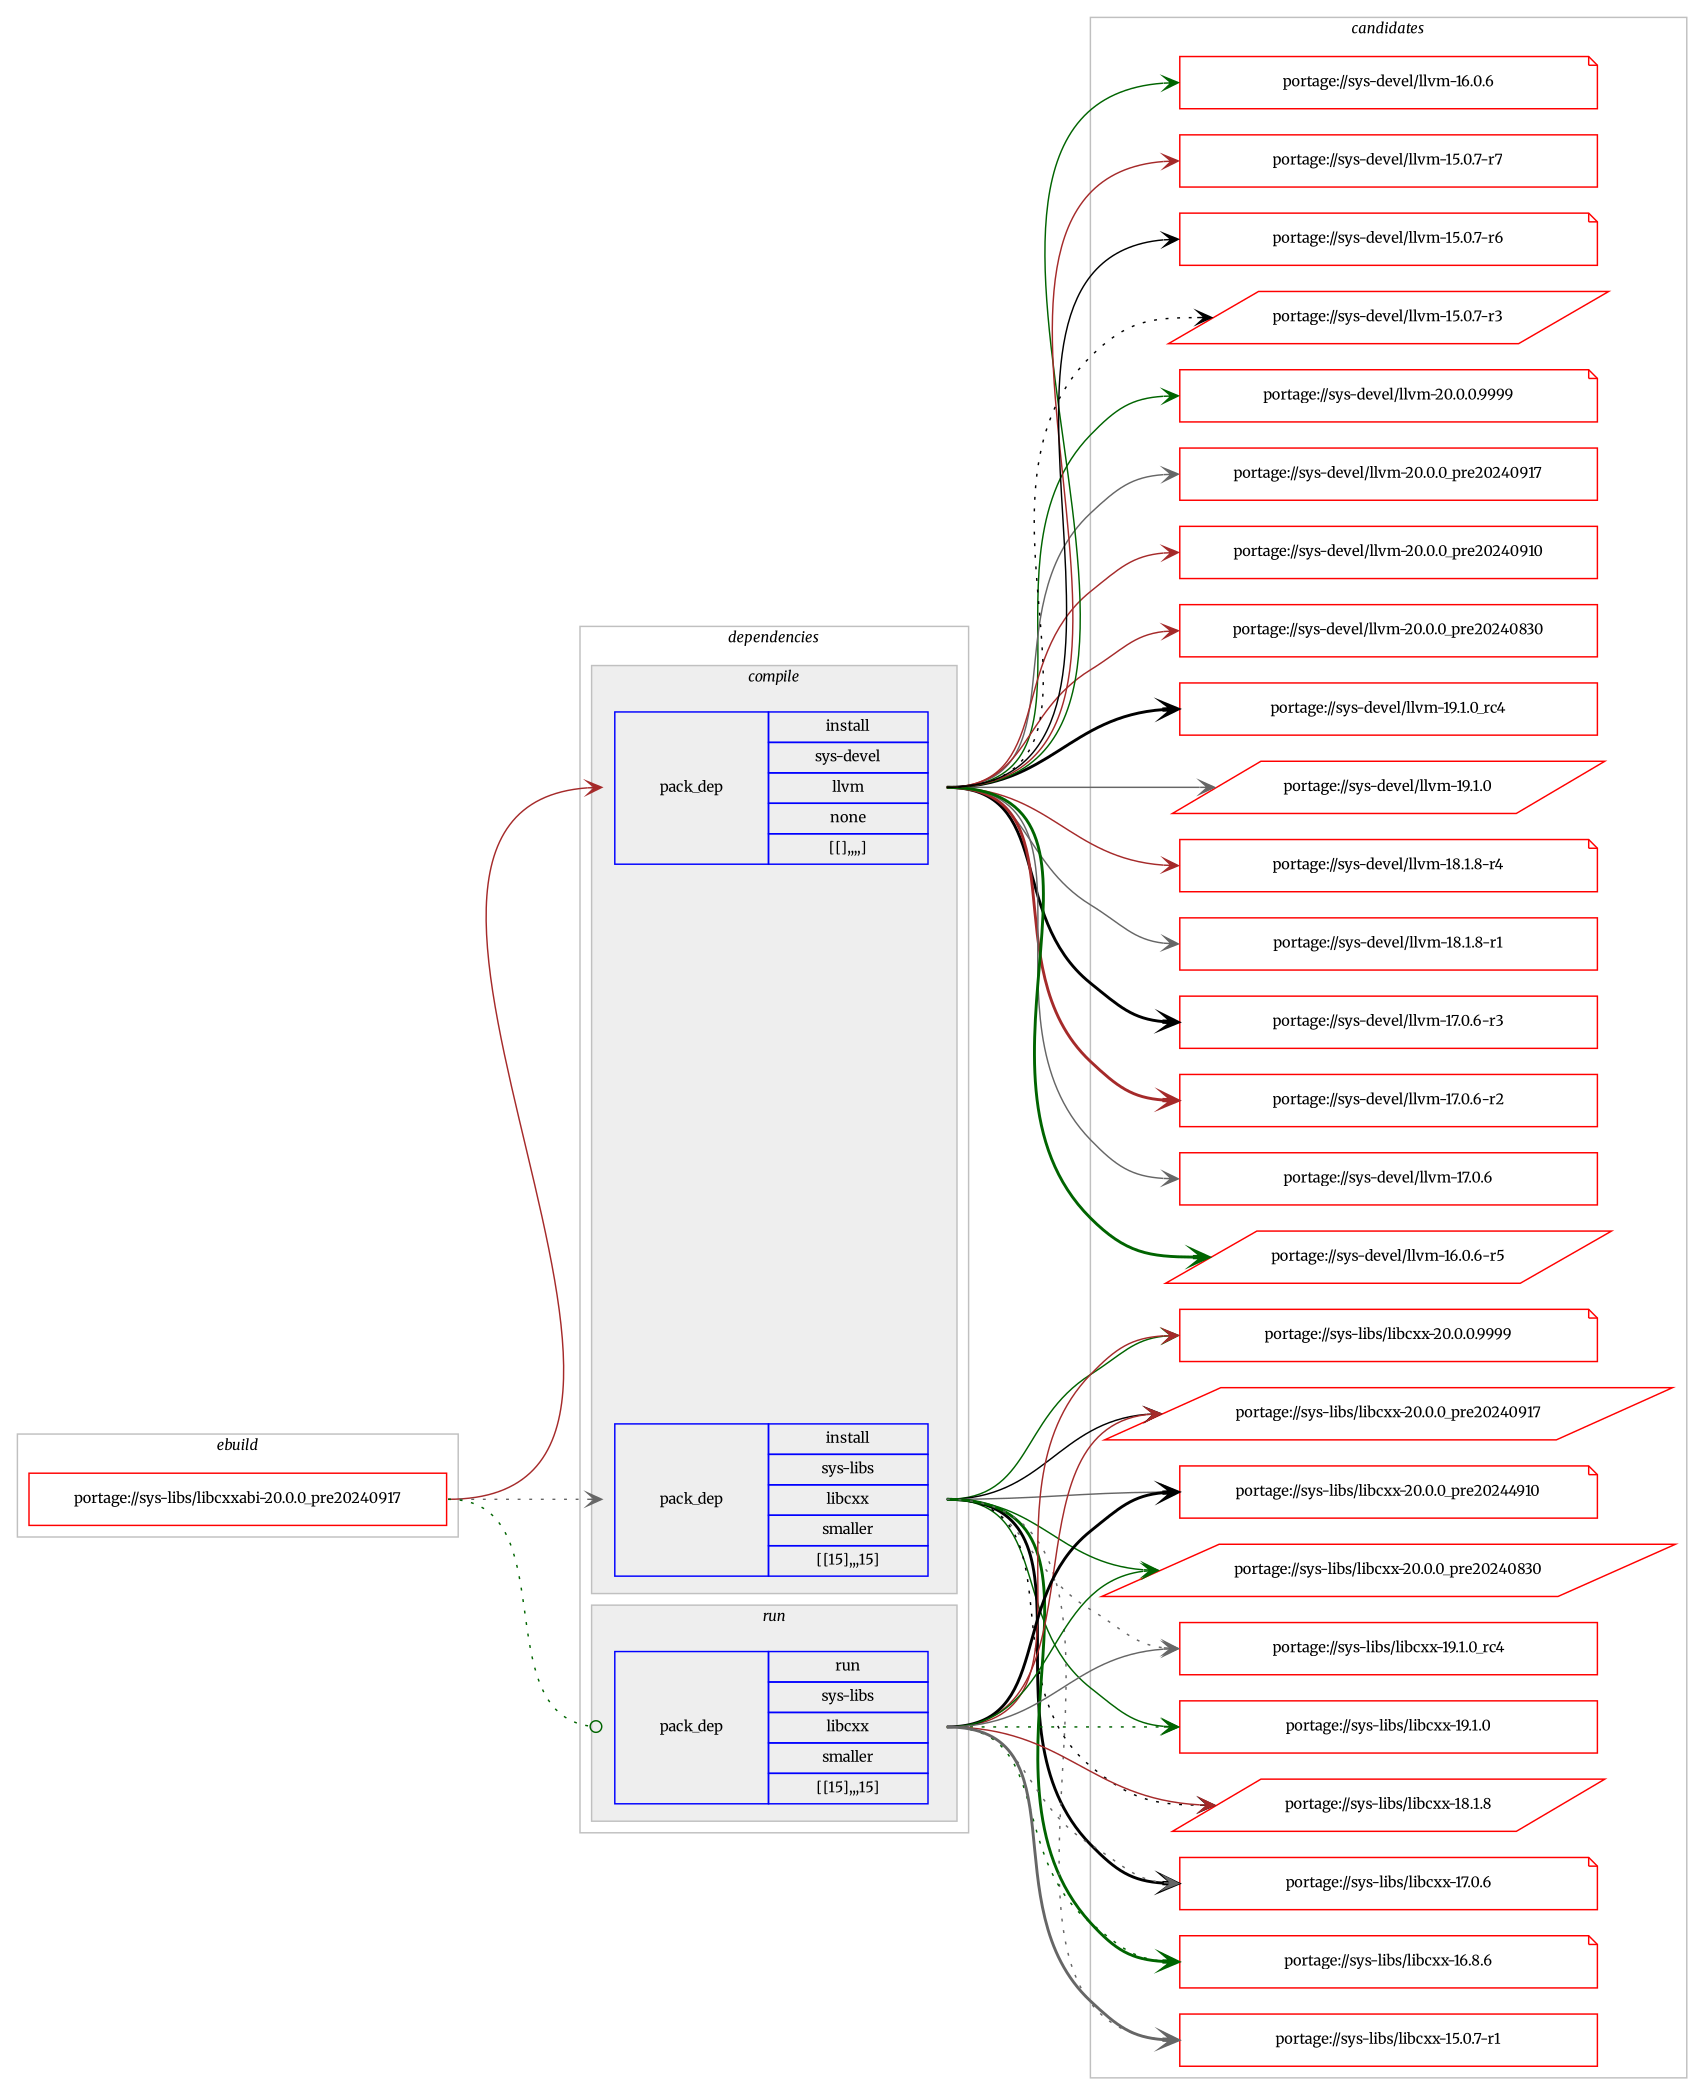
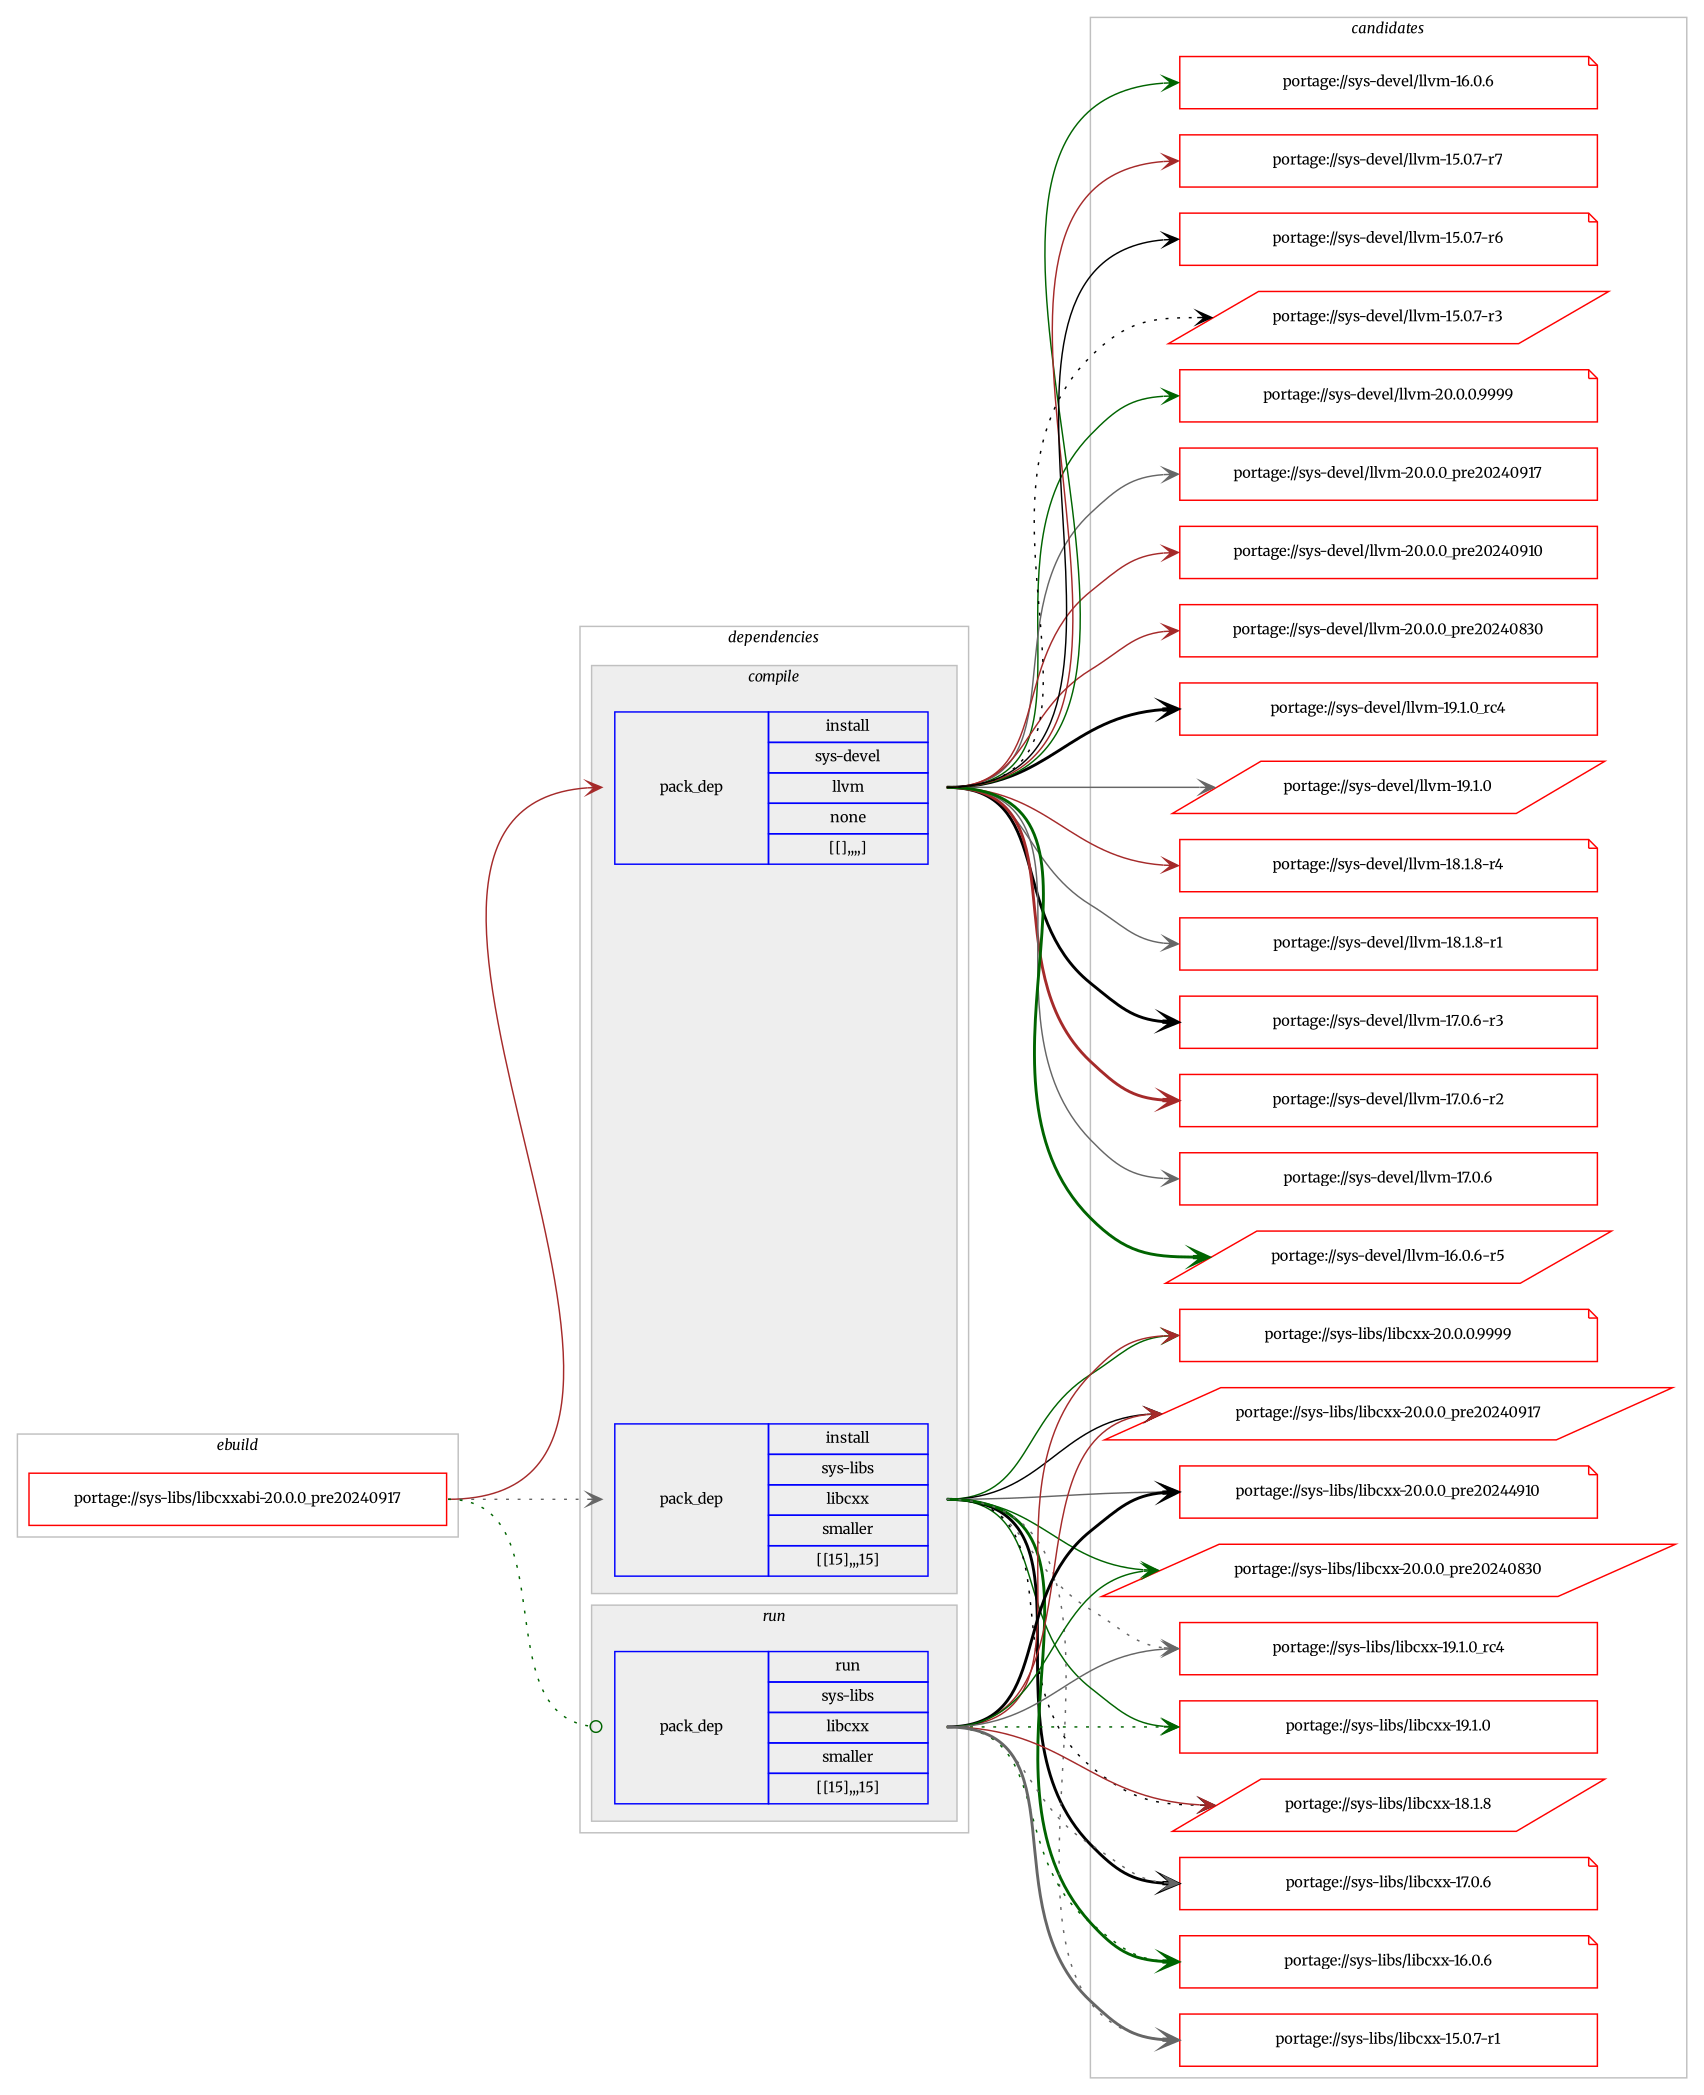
(1389, 1962) -> (1389, 1962)
